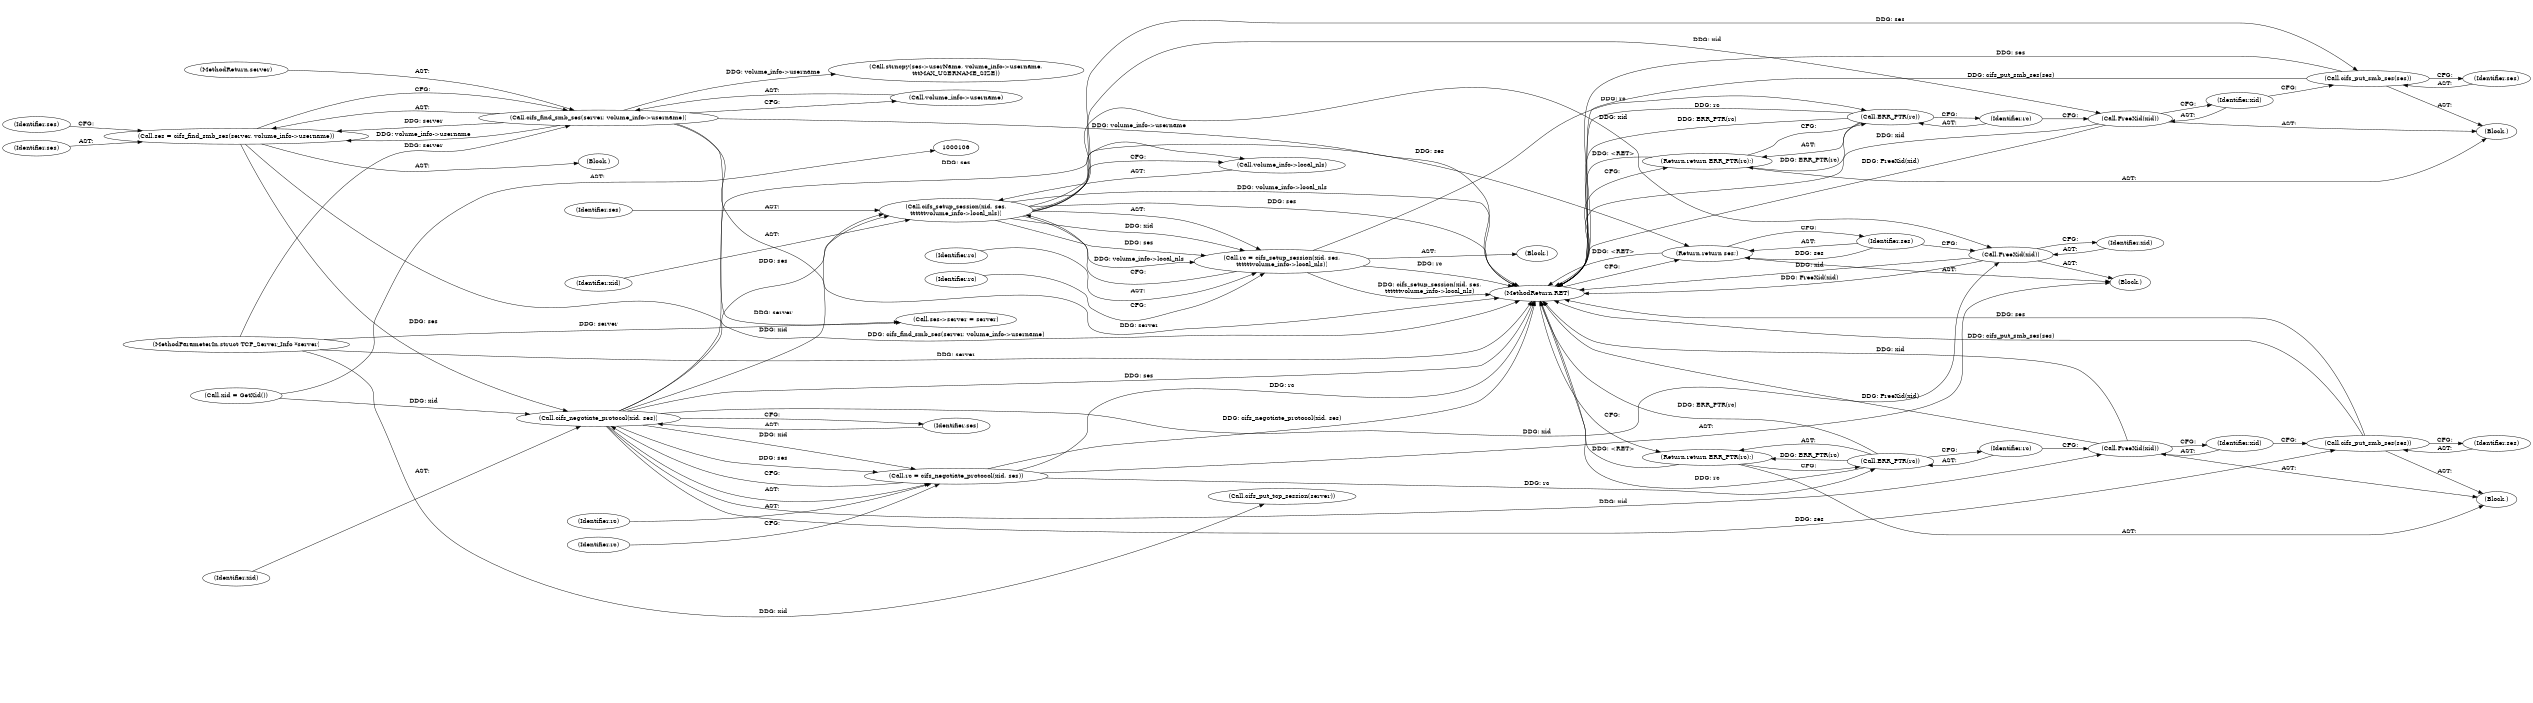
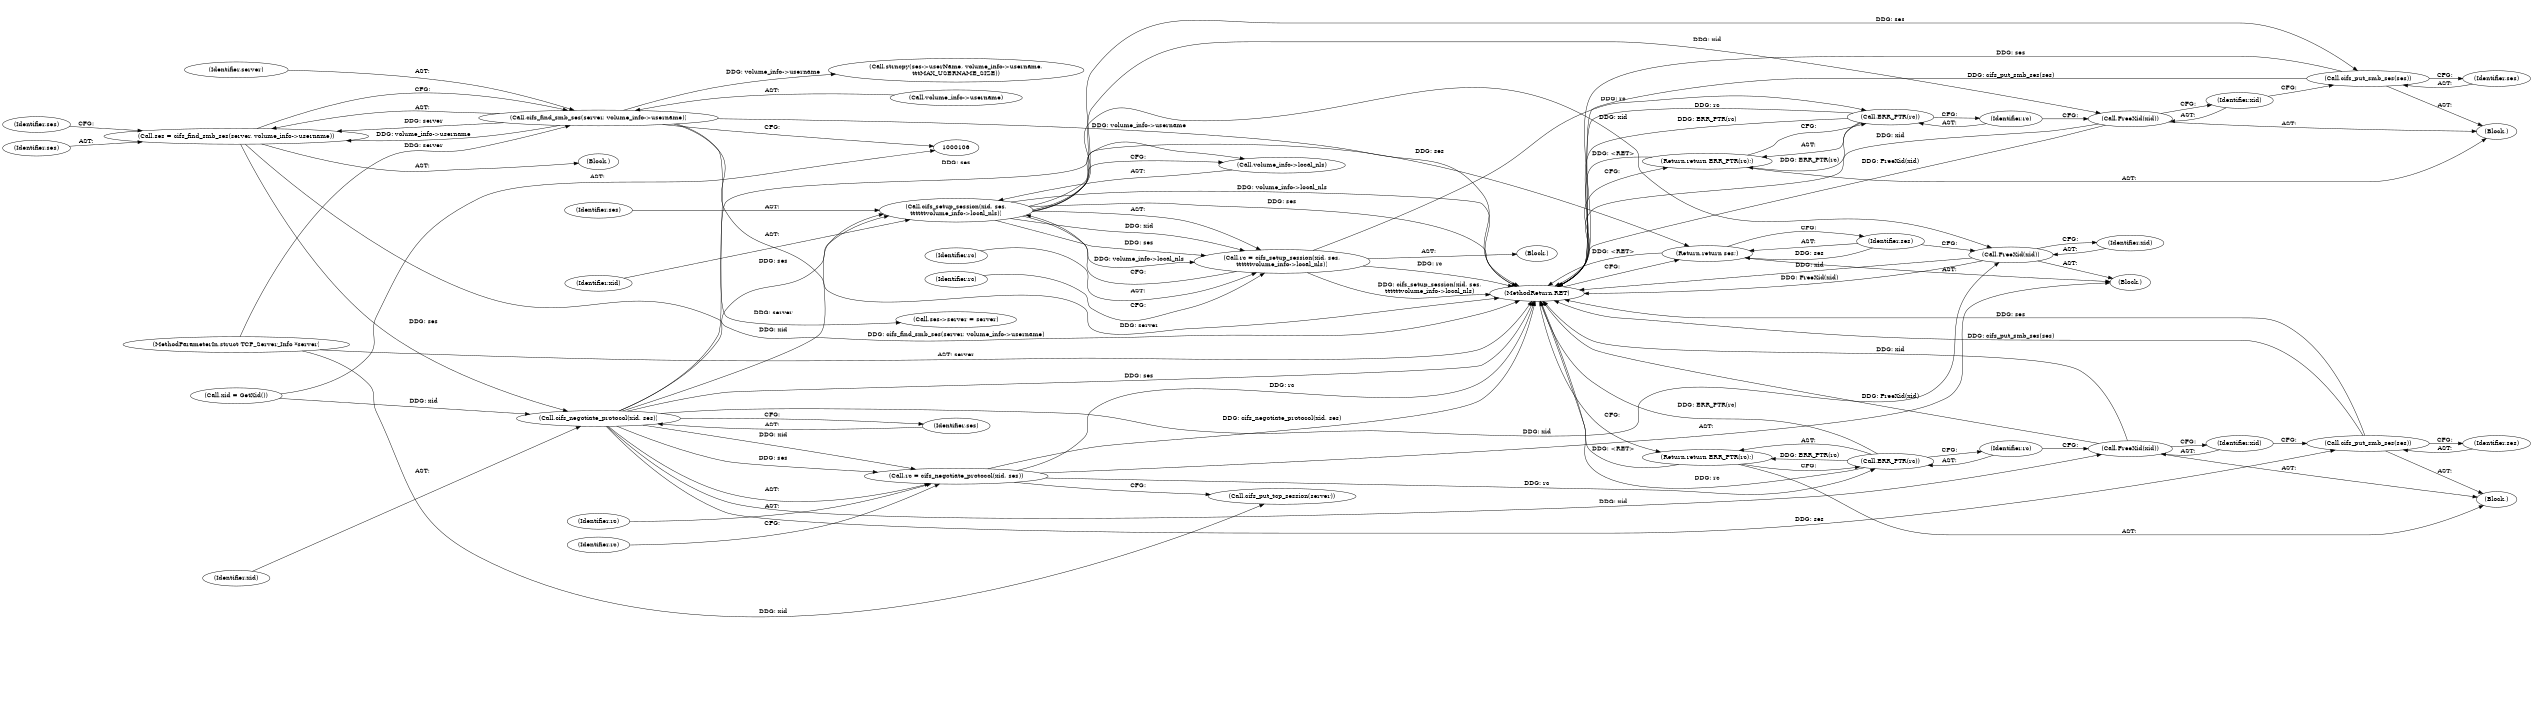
(236, 70) -> (236, 70)
(791, 107) -> (796, 136)
(609, 330) -> none
(956, 355) -> (956, 355)
(754, 481) -> (1110, 490)
